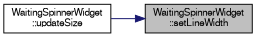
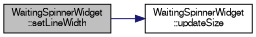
(123, 19) -> (123, 19)
